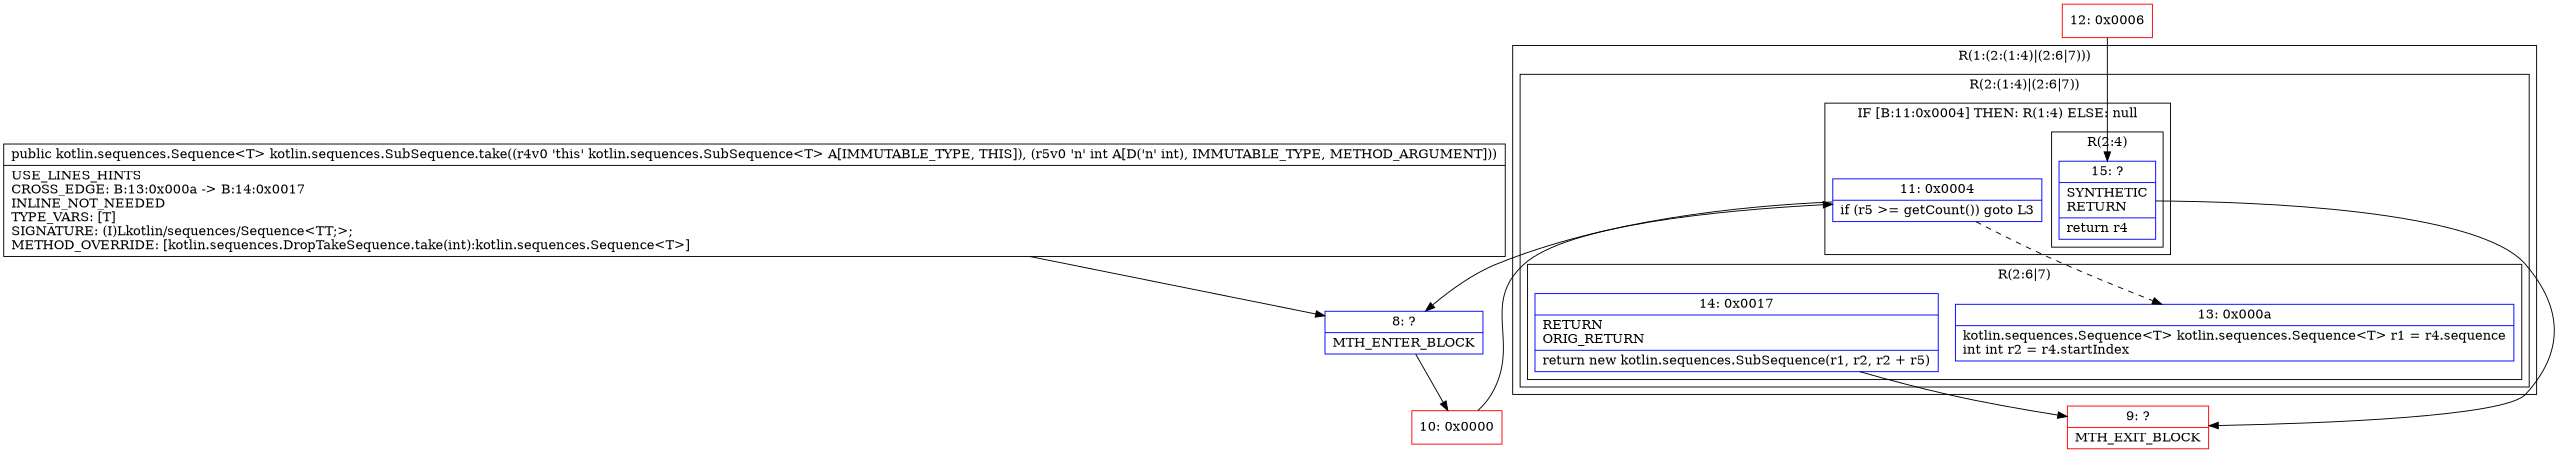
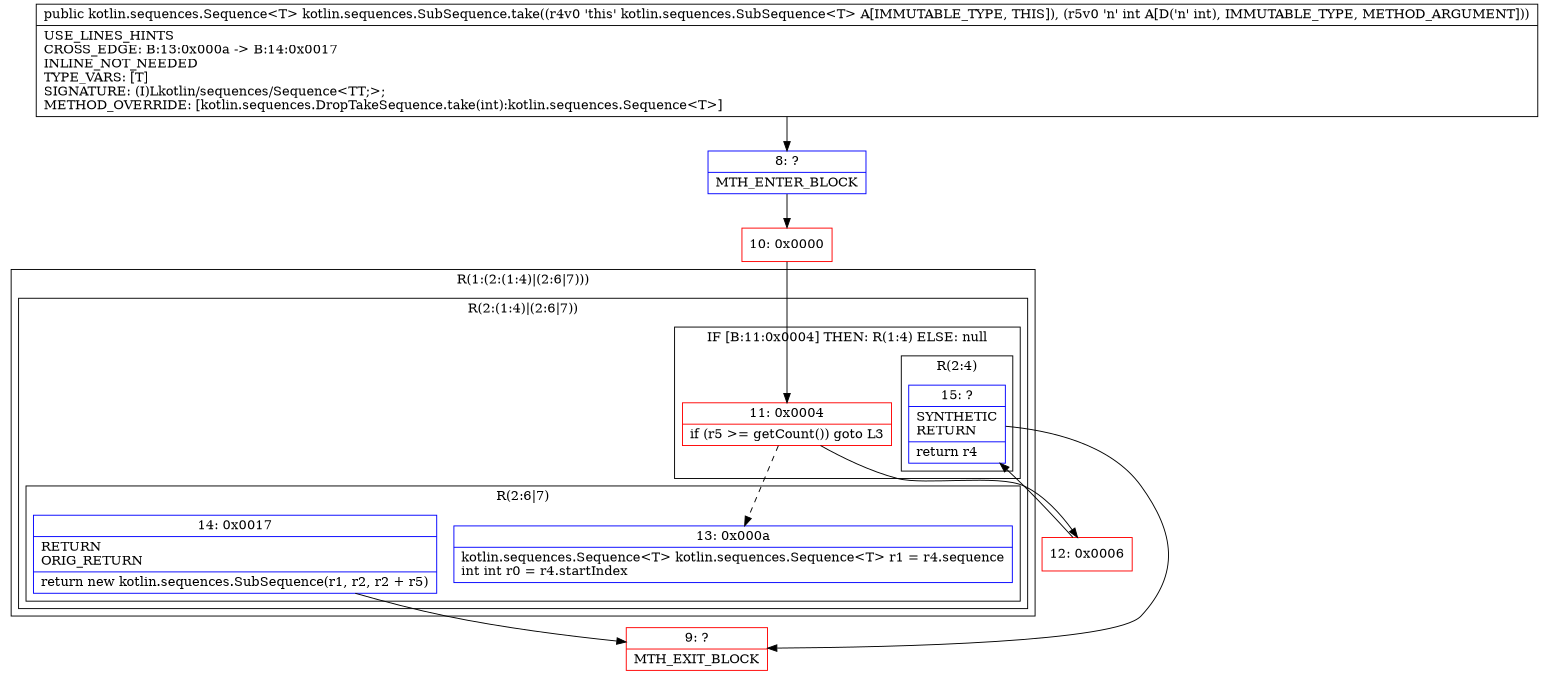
(1937, 200) -> (787, 424)
(1534, 251) -> (952, 481)
(2046, 350) -> (545, 571)
